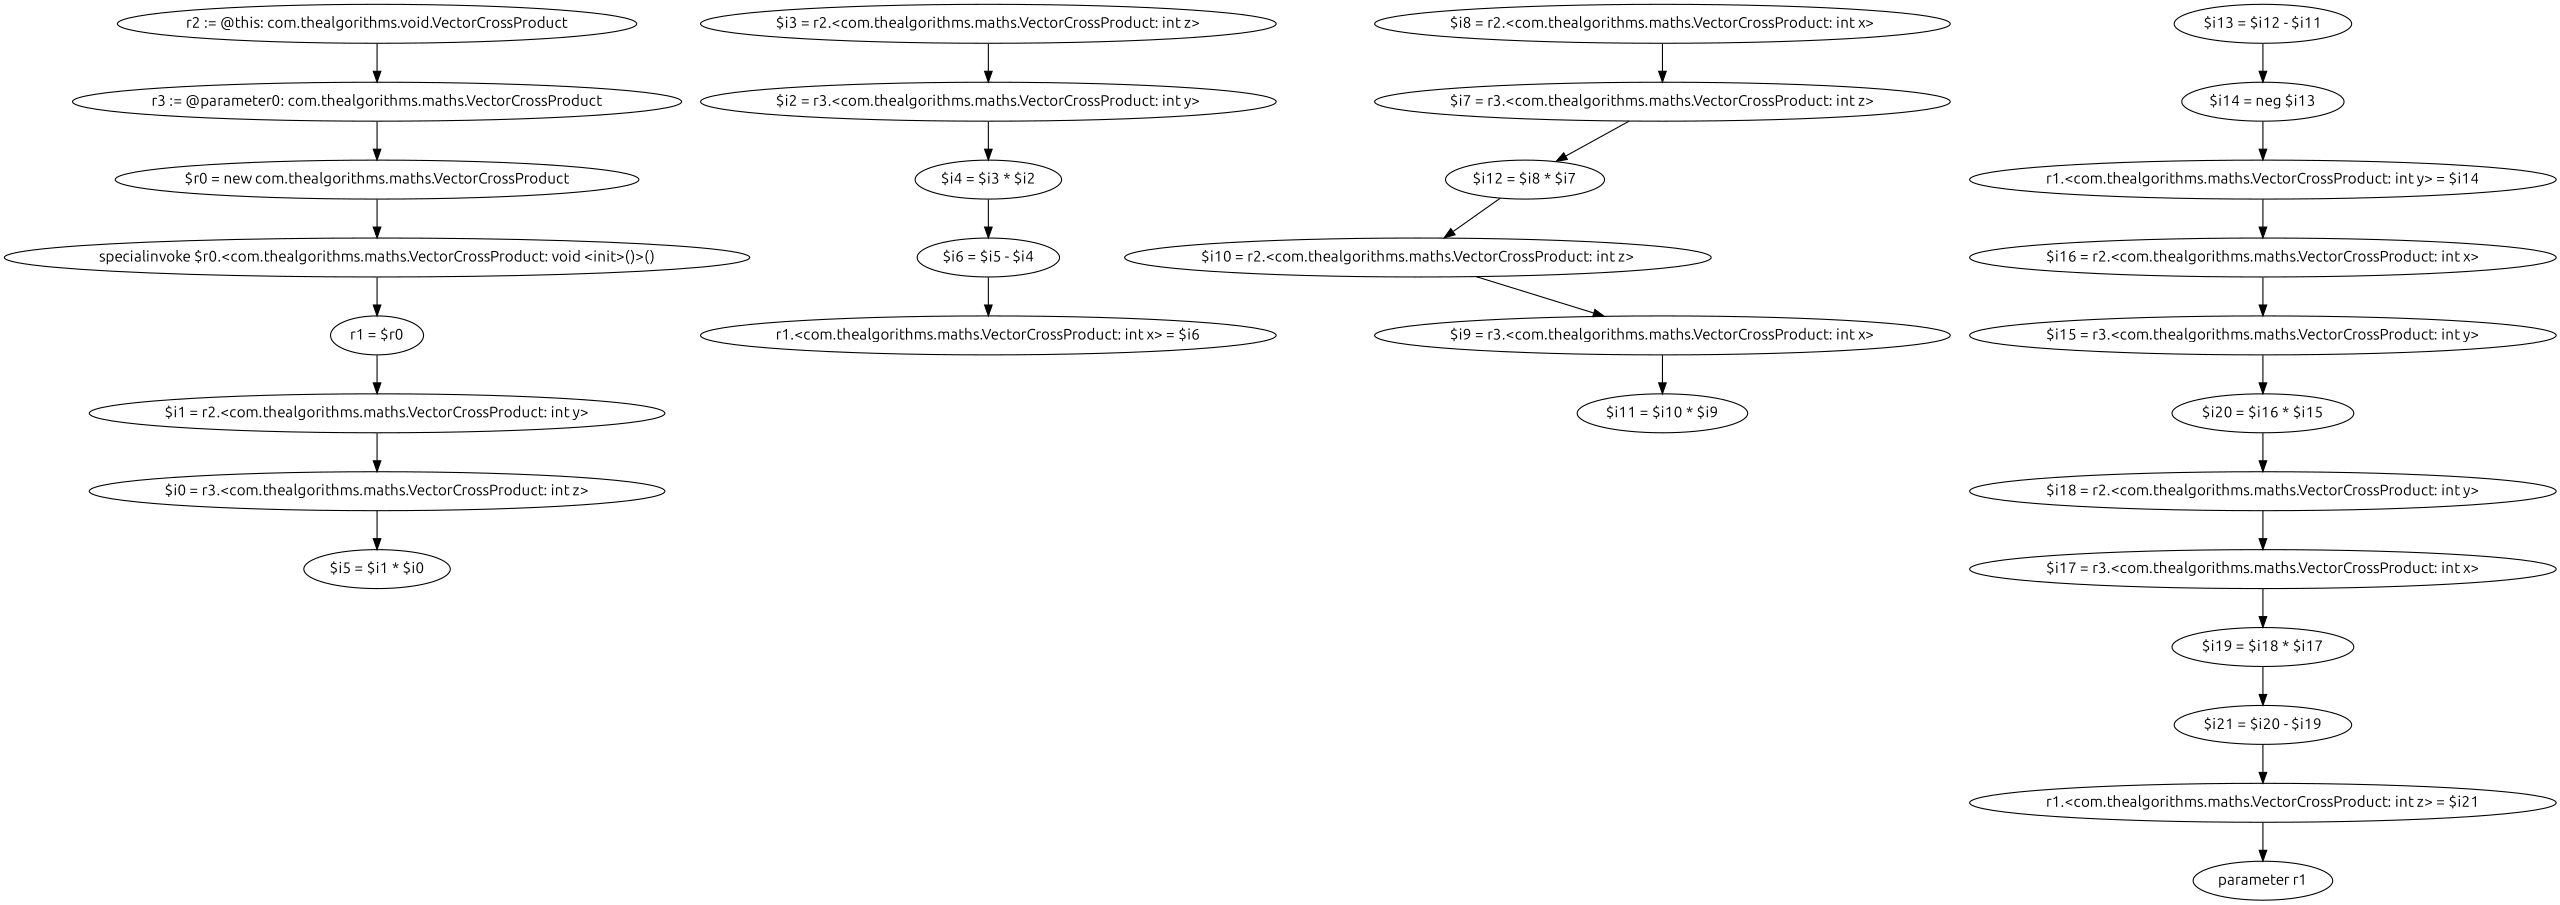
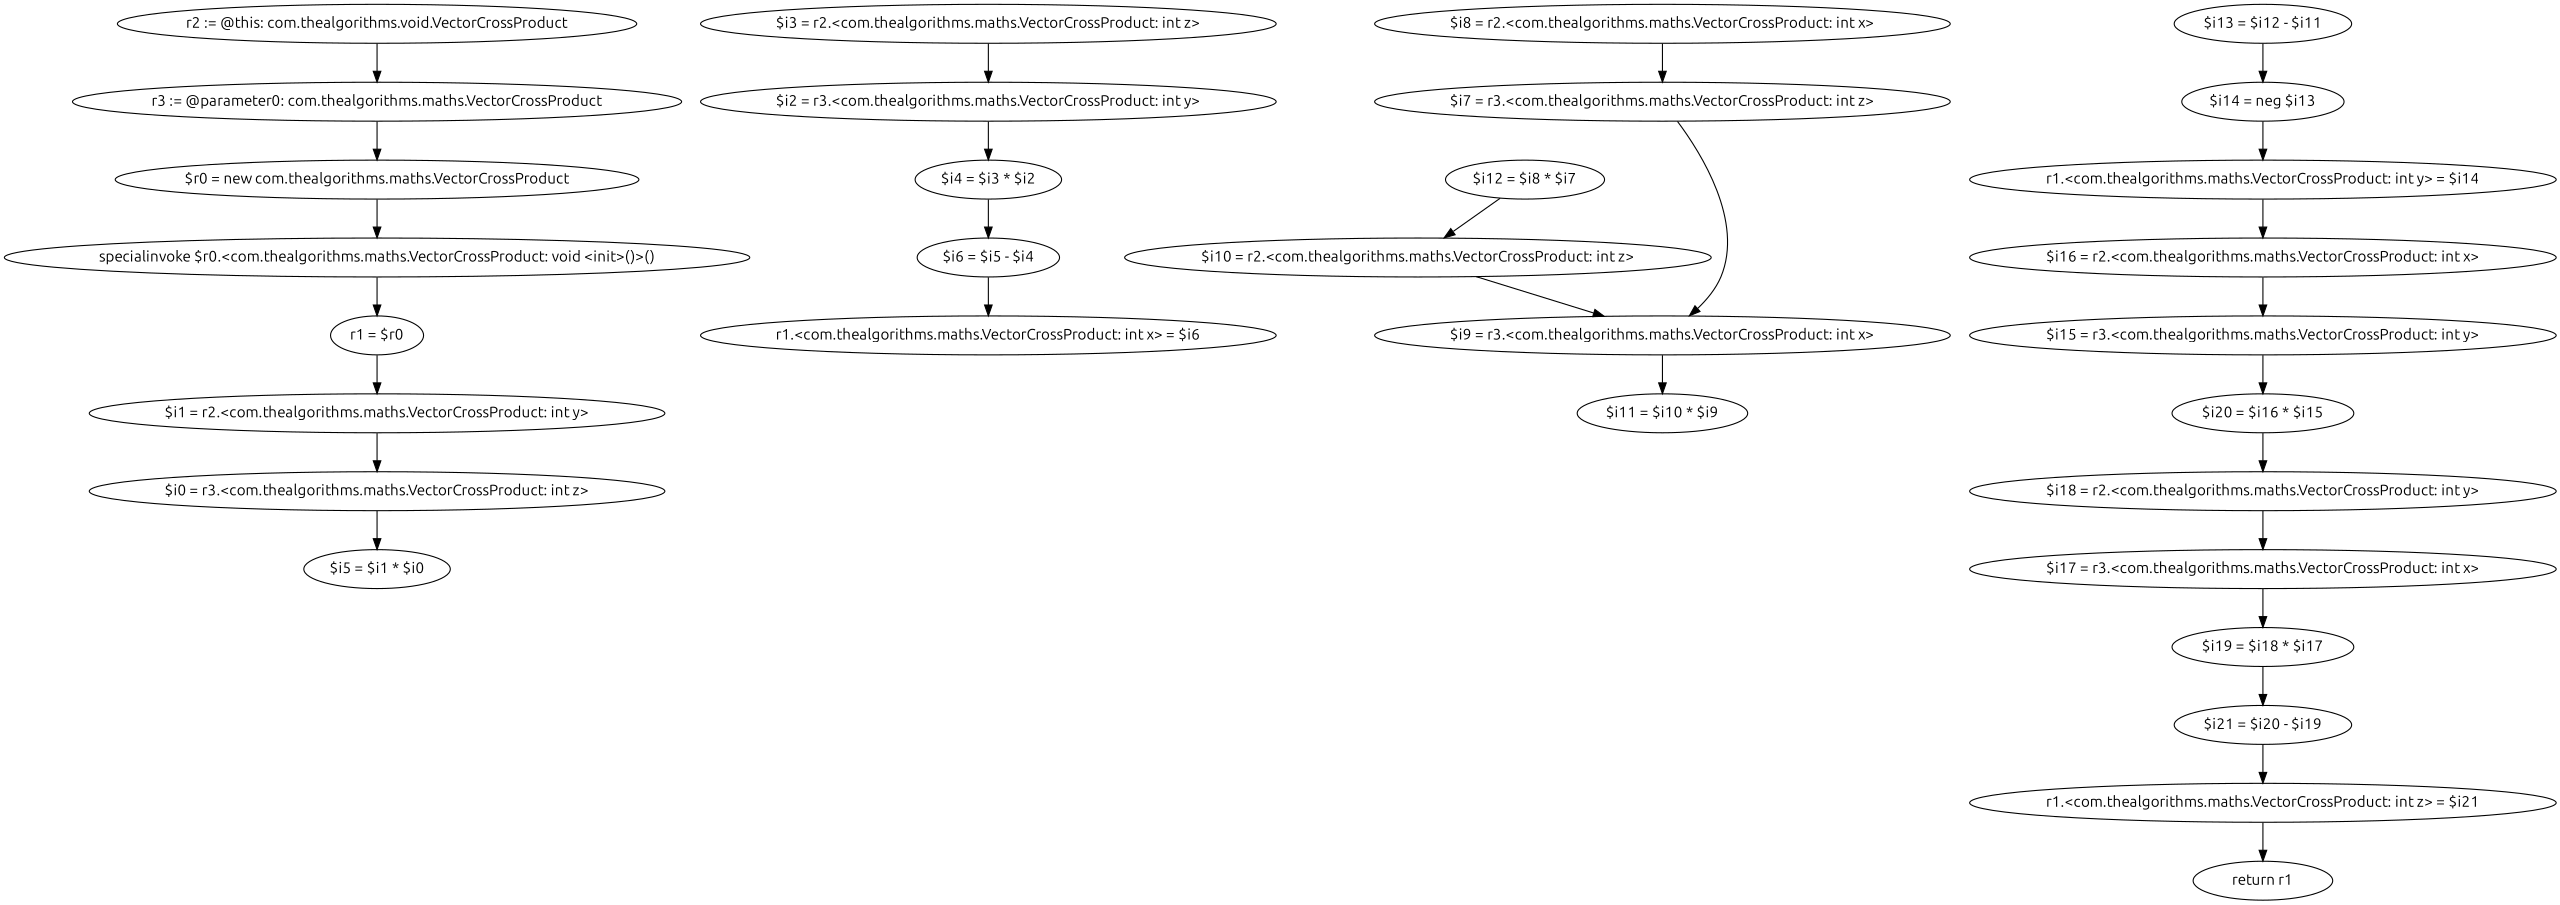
(1597, 139) -> (1724, 214)
(2263, 881) -> (2263, 881)
